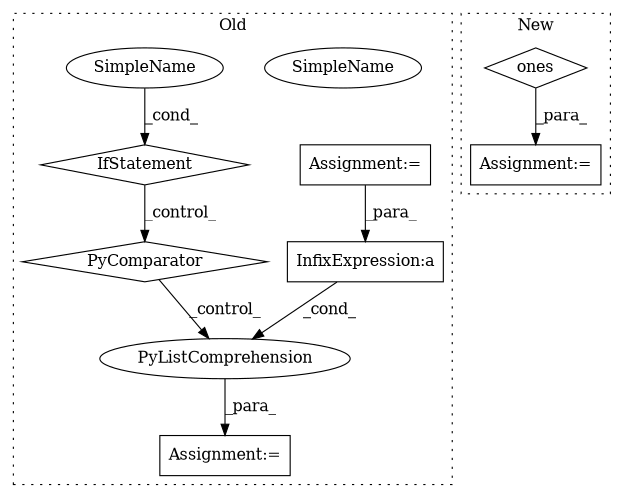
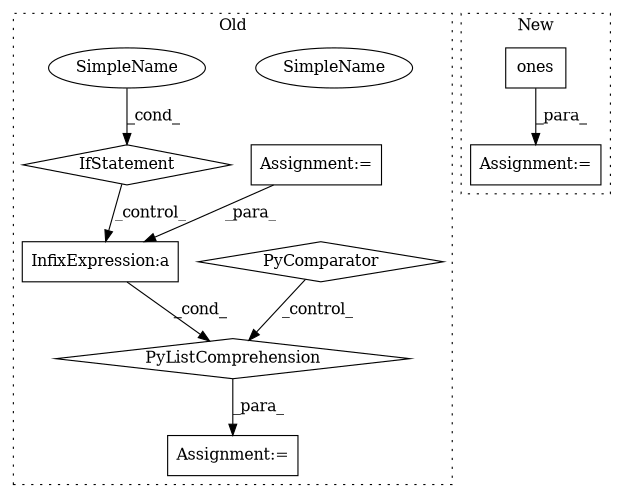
(536, 68) -> (536, 68)
(145, 208) -> (115, 207)
(225, 359) -> (233, 359)
